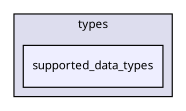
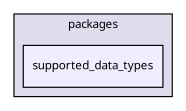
(93, 25) -> (93, 25)
